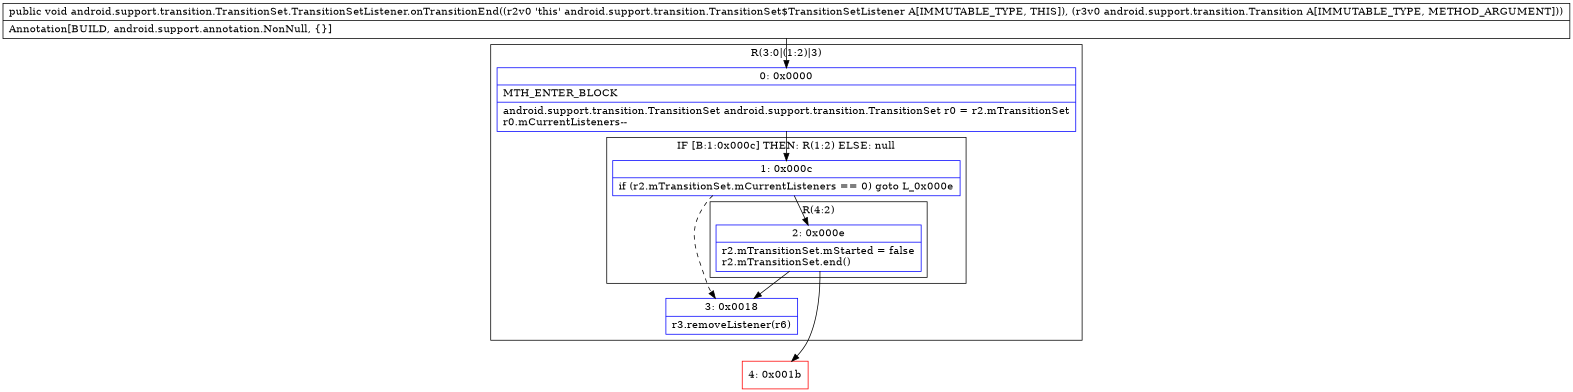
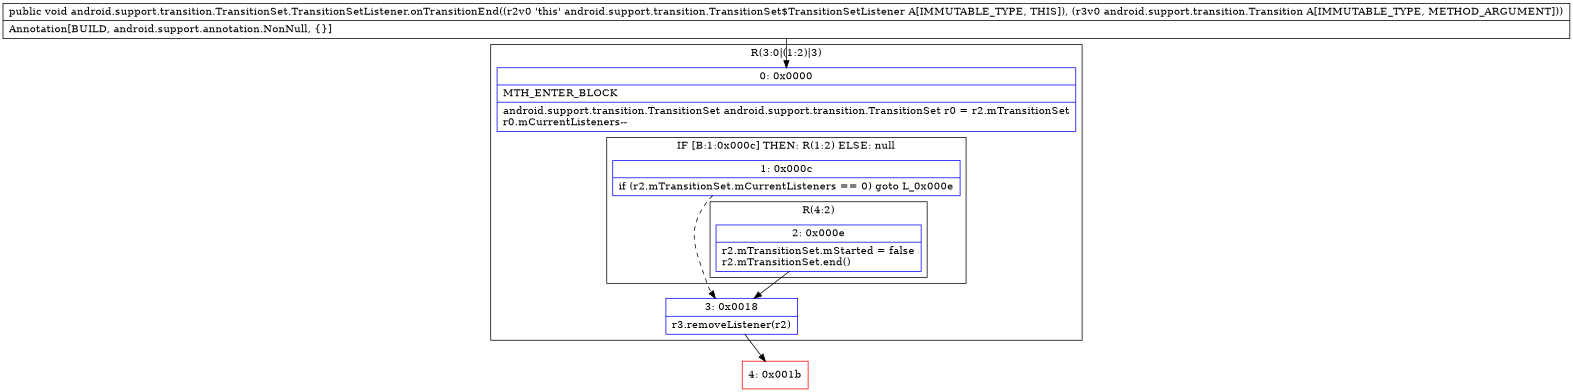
(786, 142) -> none
(800, 207) -> none
(816, 316) -> (753, 345)
(732, 325) -> (732, 325)
